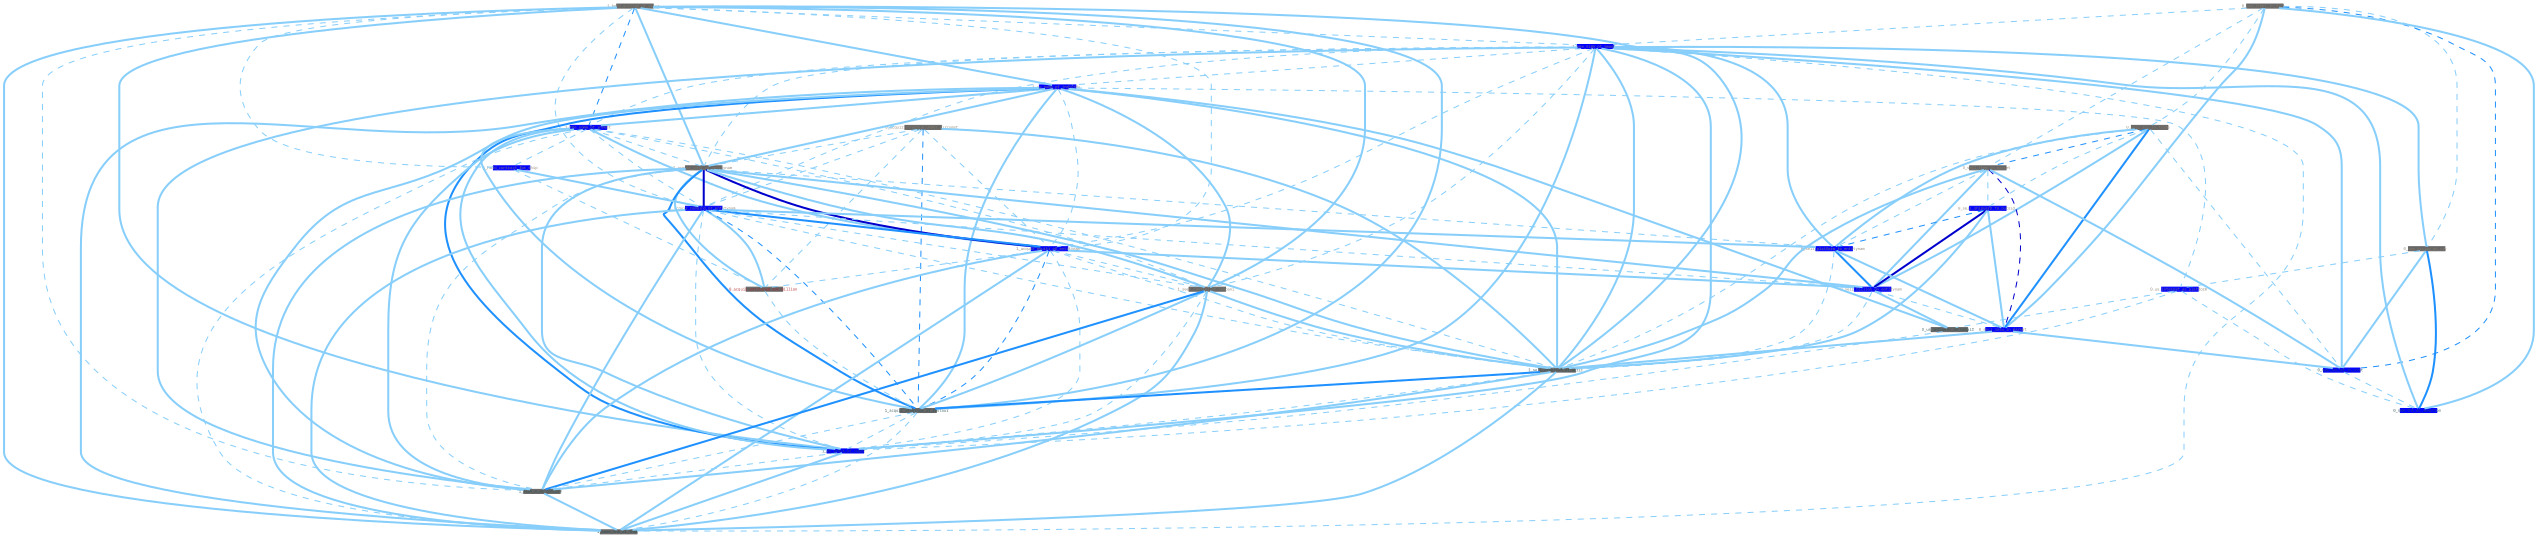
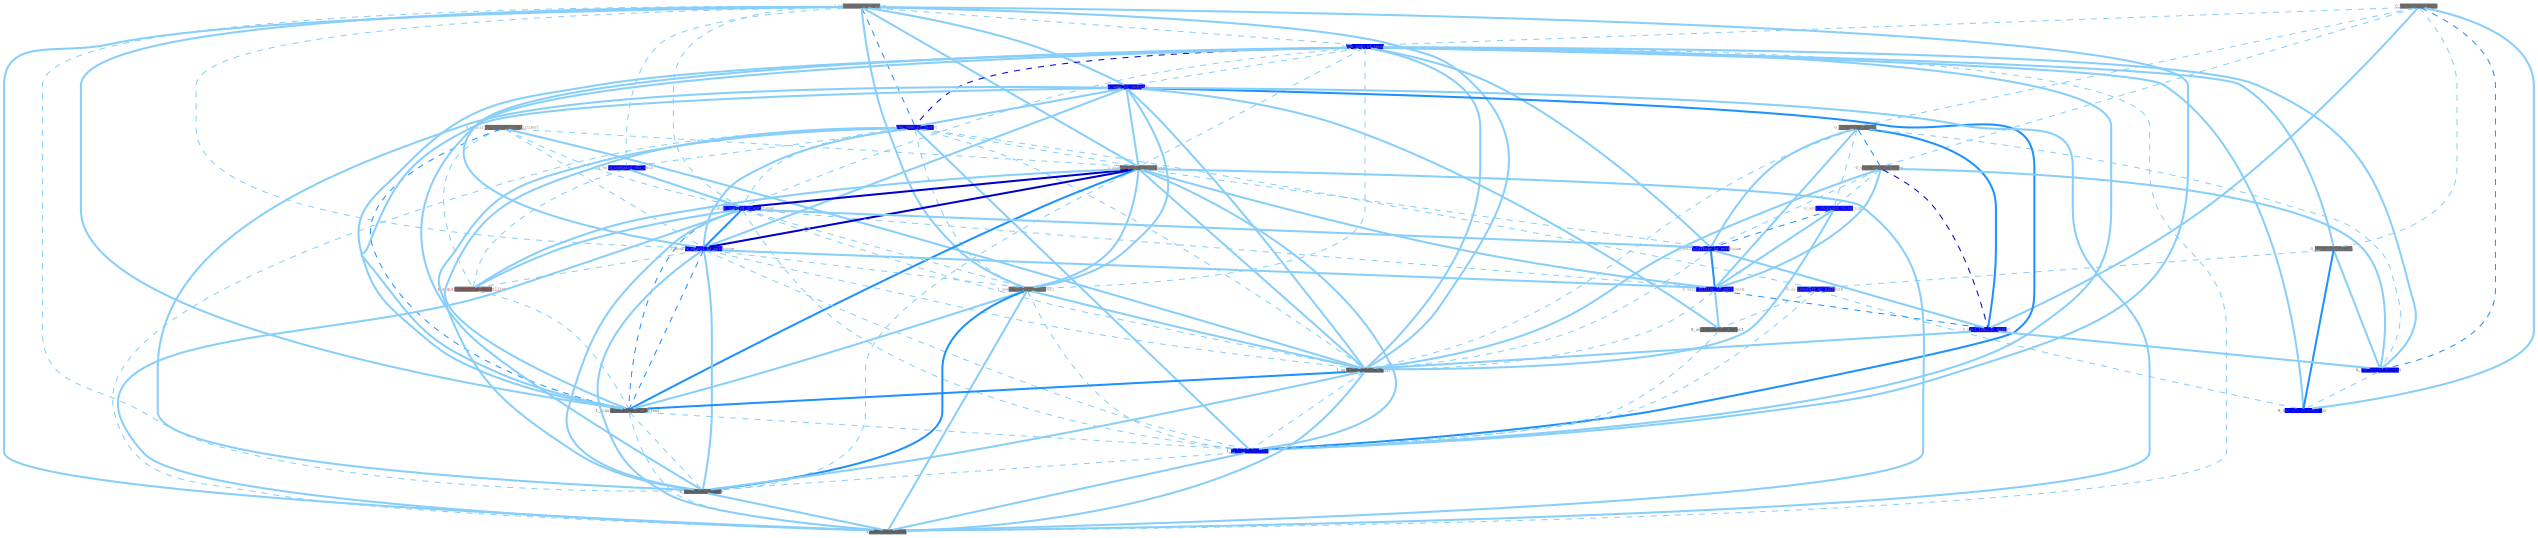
(1079, 55) -> (1055, 65)
(1714, 98) -> (1479, 222)
(1332, 169) -> (763, 71)
(1078, 170) -> (915, 168)
(1930, 249) -> (1775, 249)
(1996, 269) -> none
(1938, 309) -> (1851, 309)
